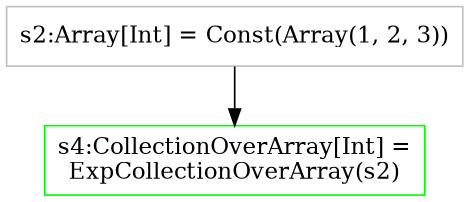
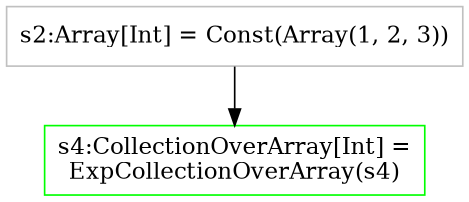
(235, 160) -> (235, 160)
